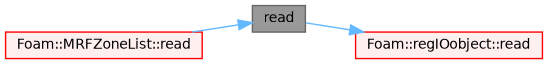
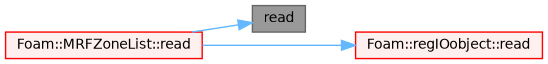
(328, 26) -> (272, 45)
